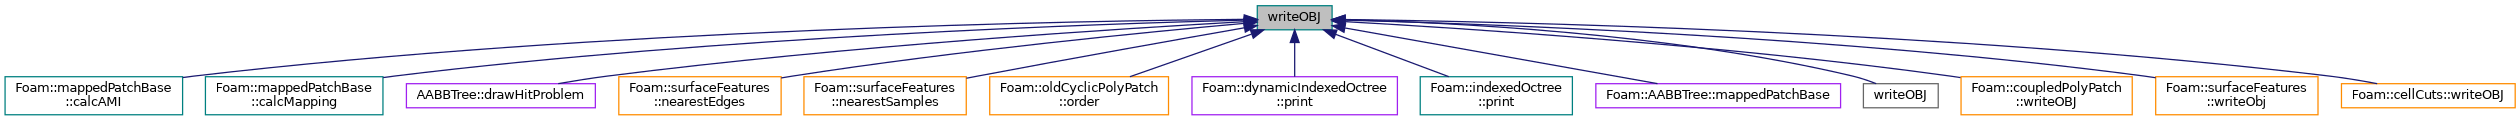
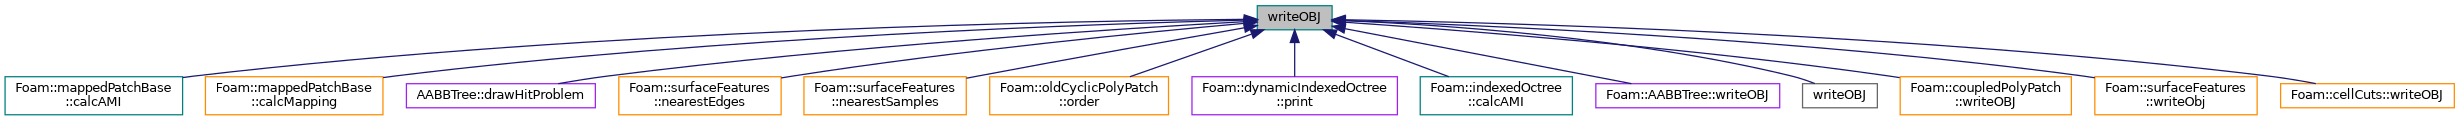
(294, 96) -> (294, 96)
(1496, 96) -> (1496, 96)
(1718, 96) -> (1688, 96)
